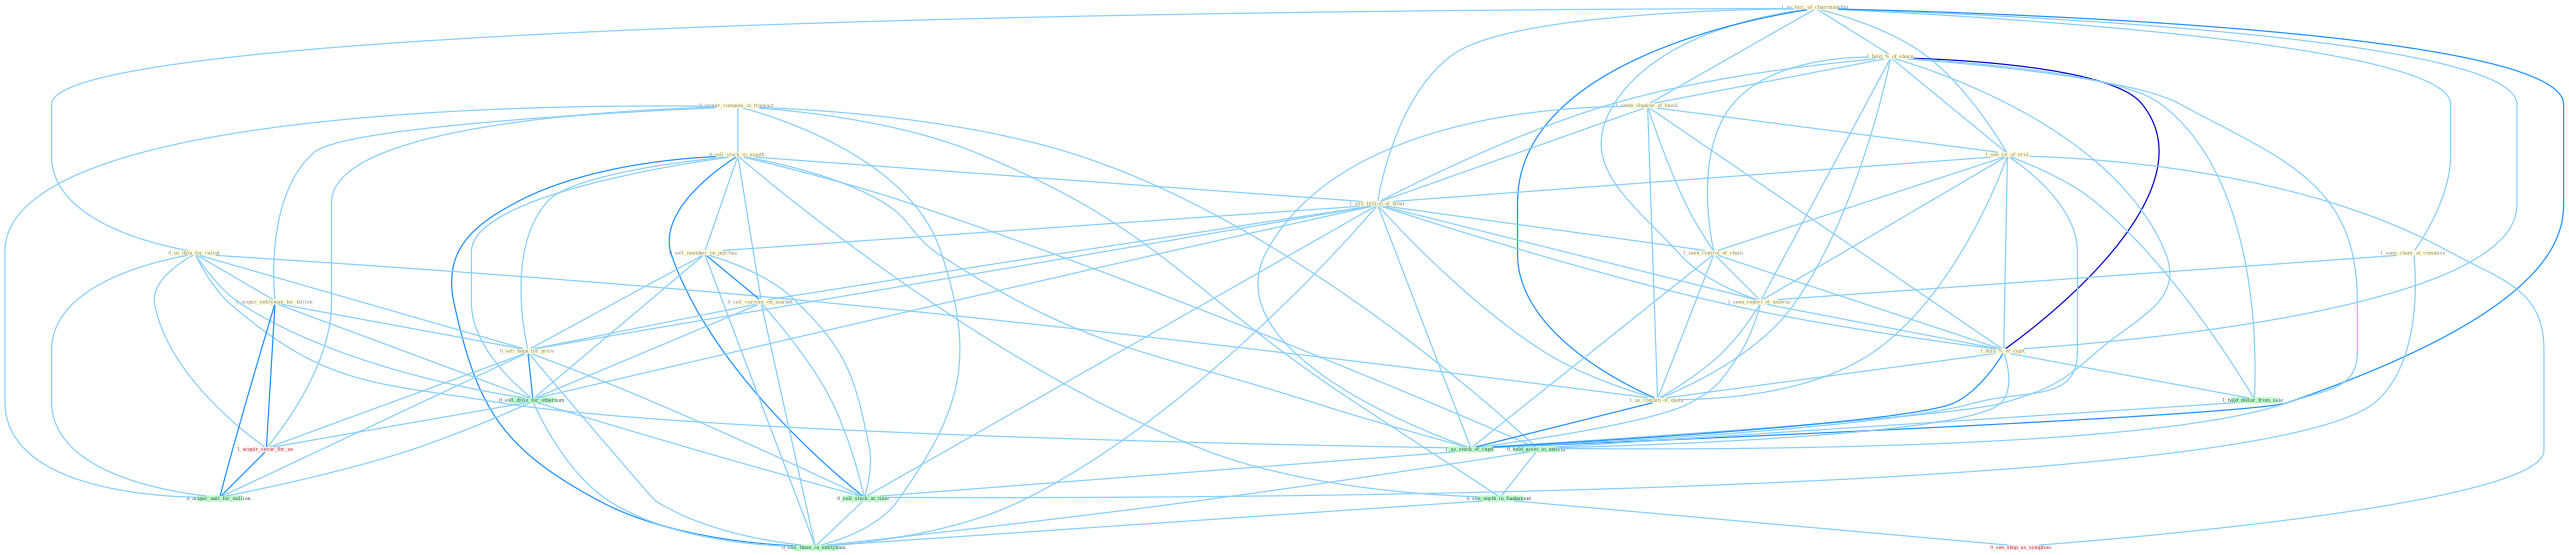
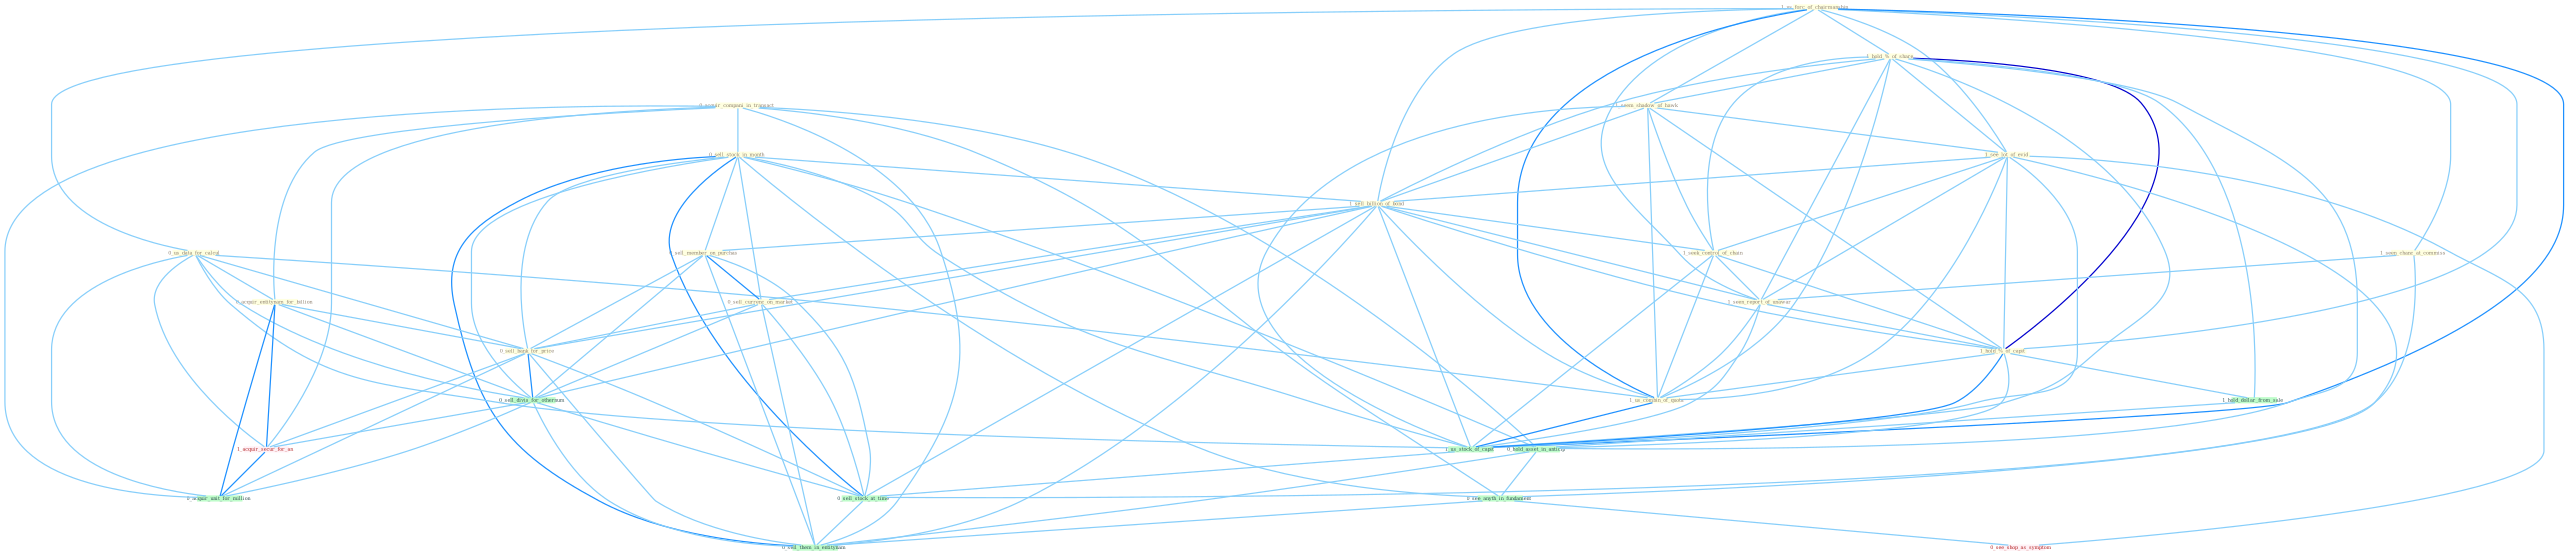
(2151, 257) -> (2385, 380)
